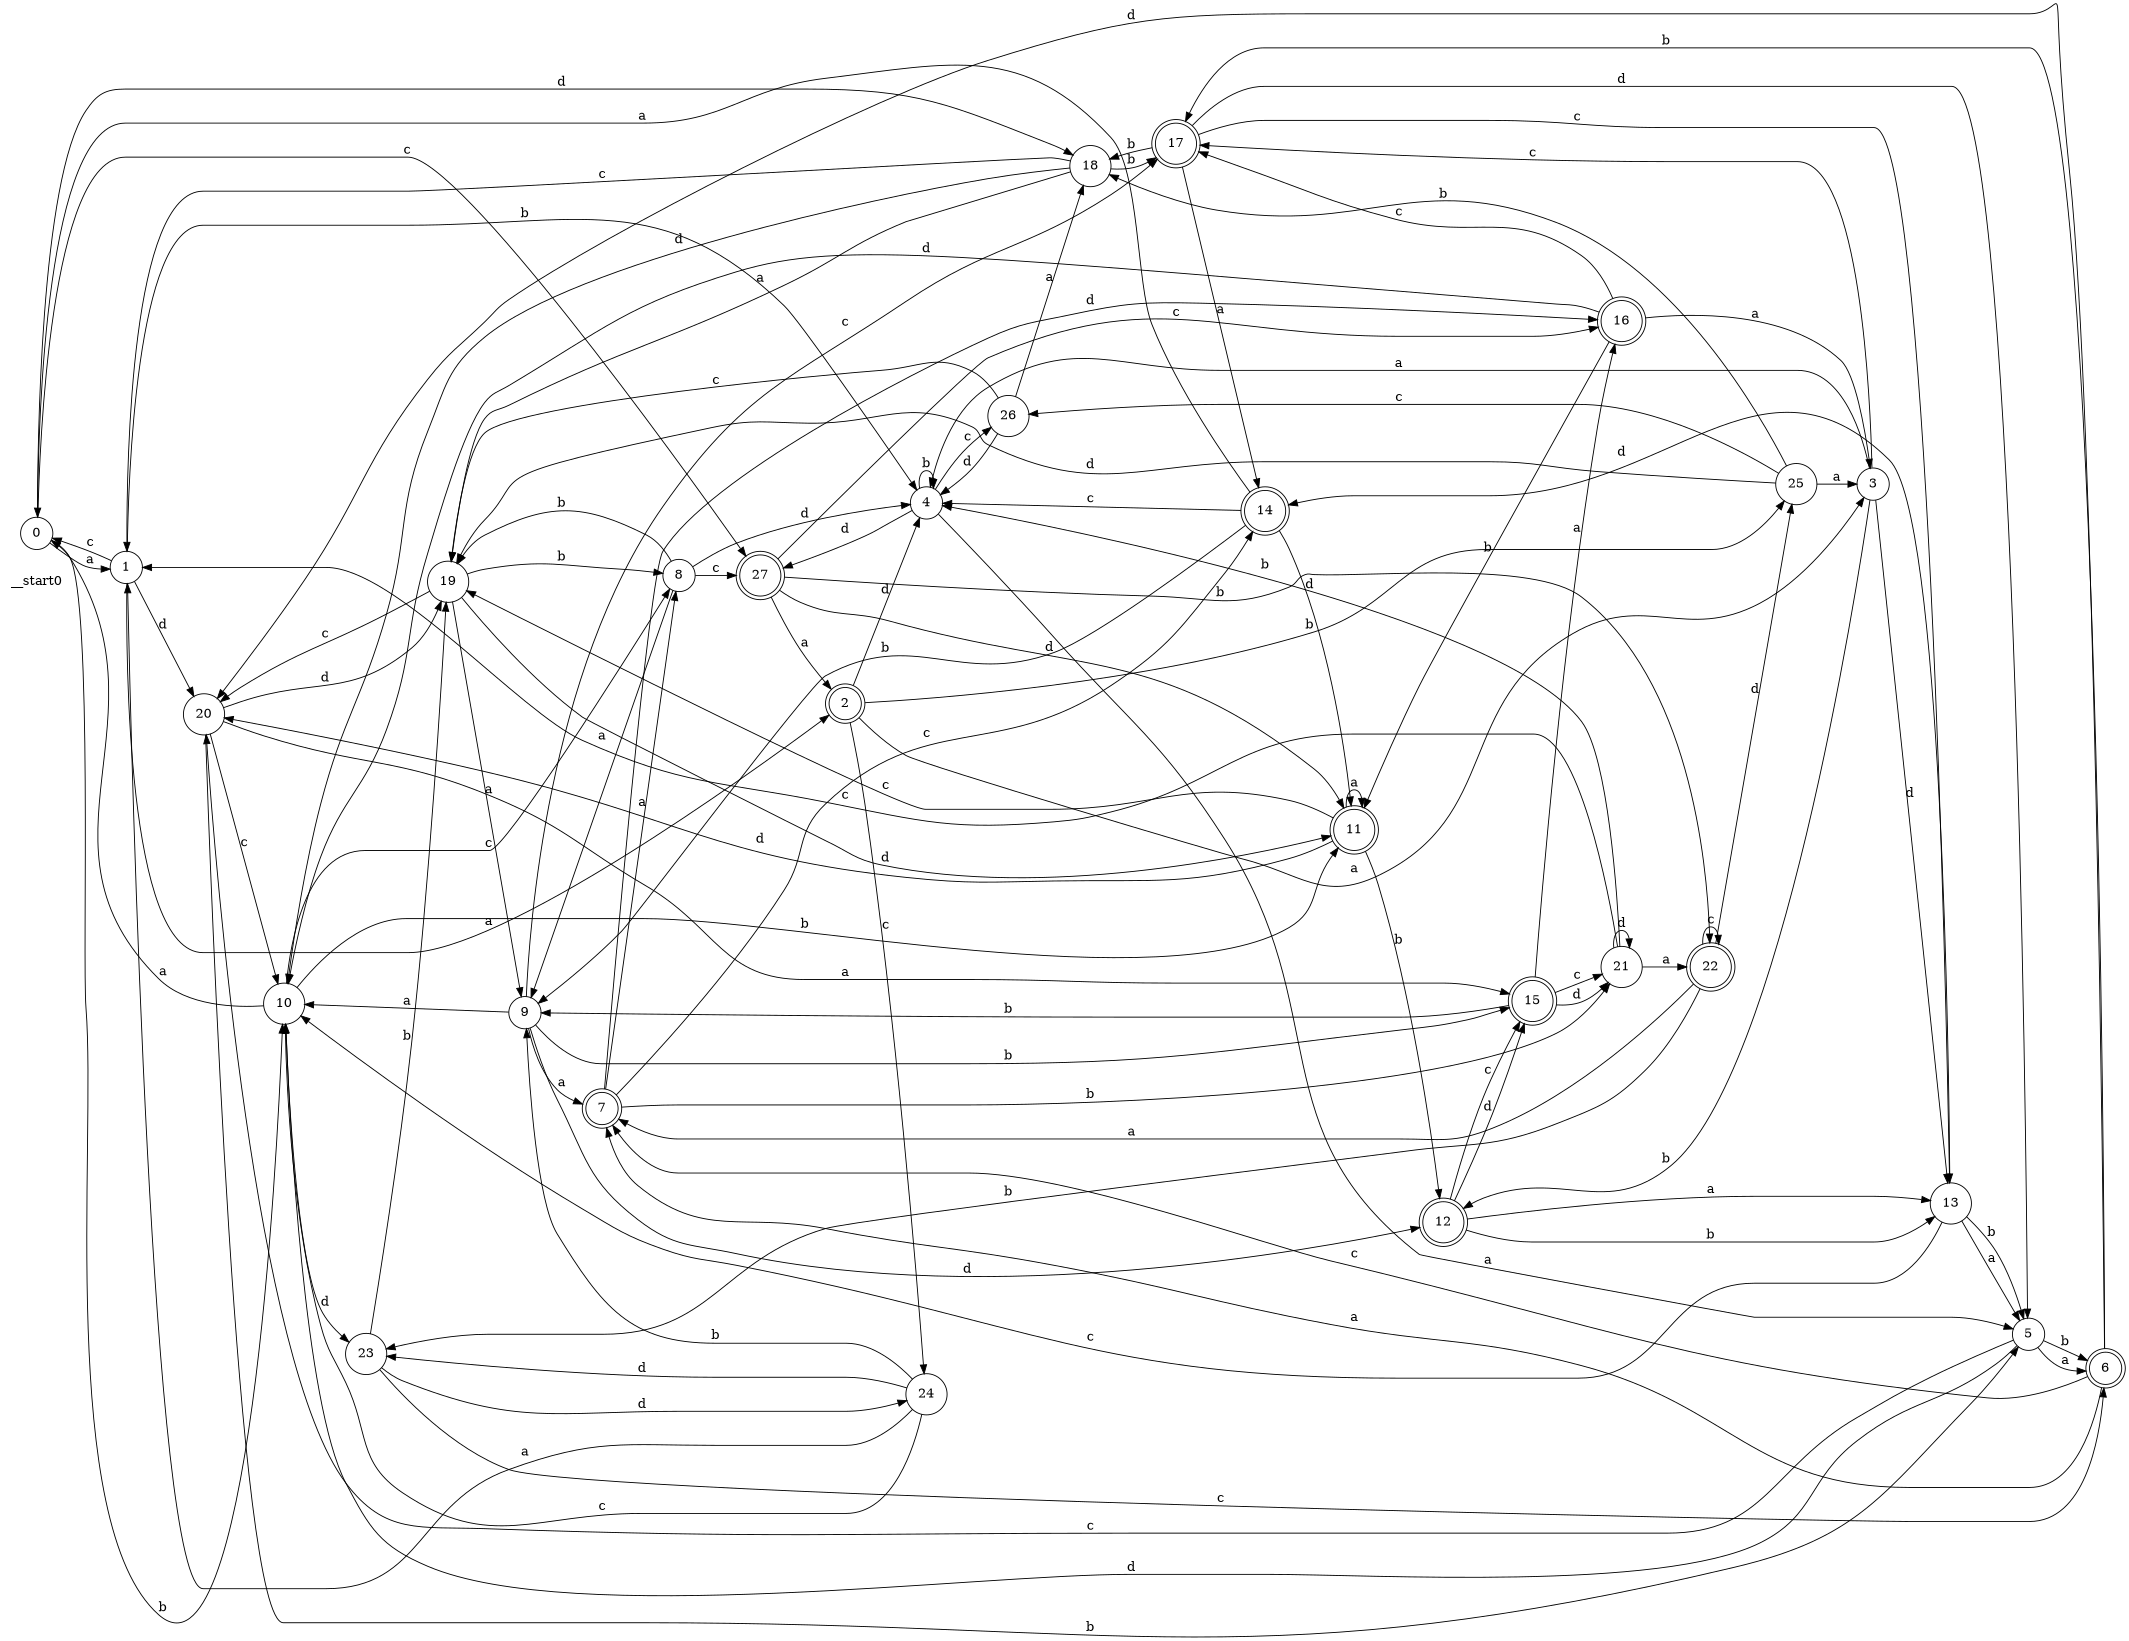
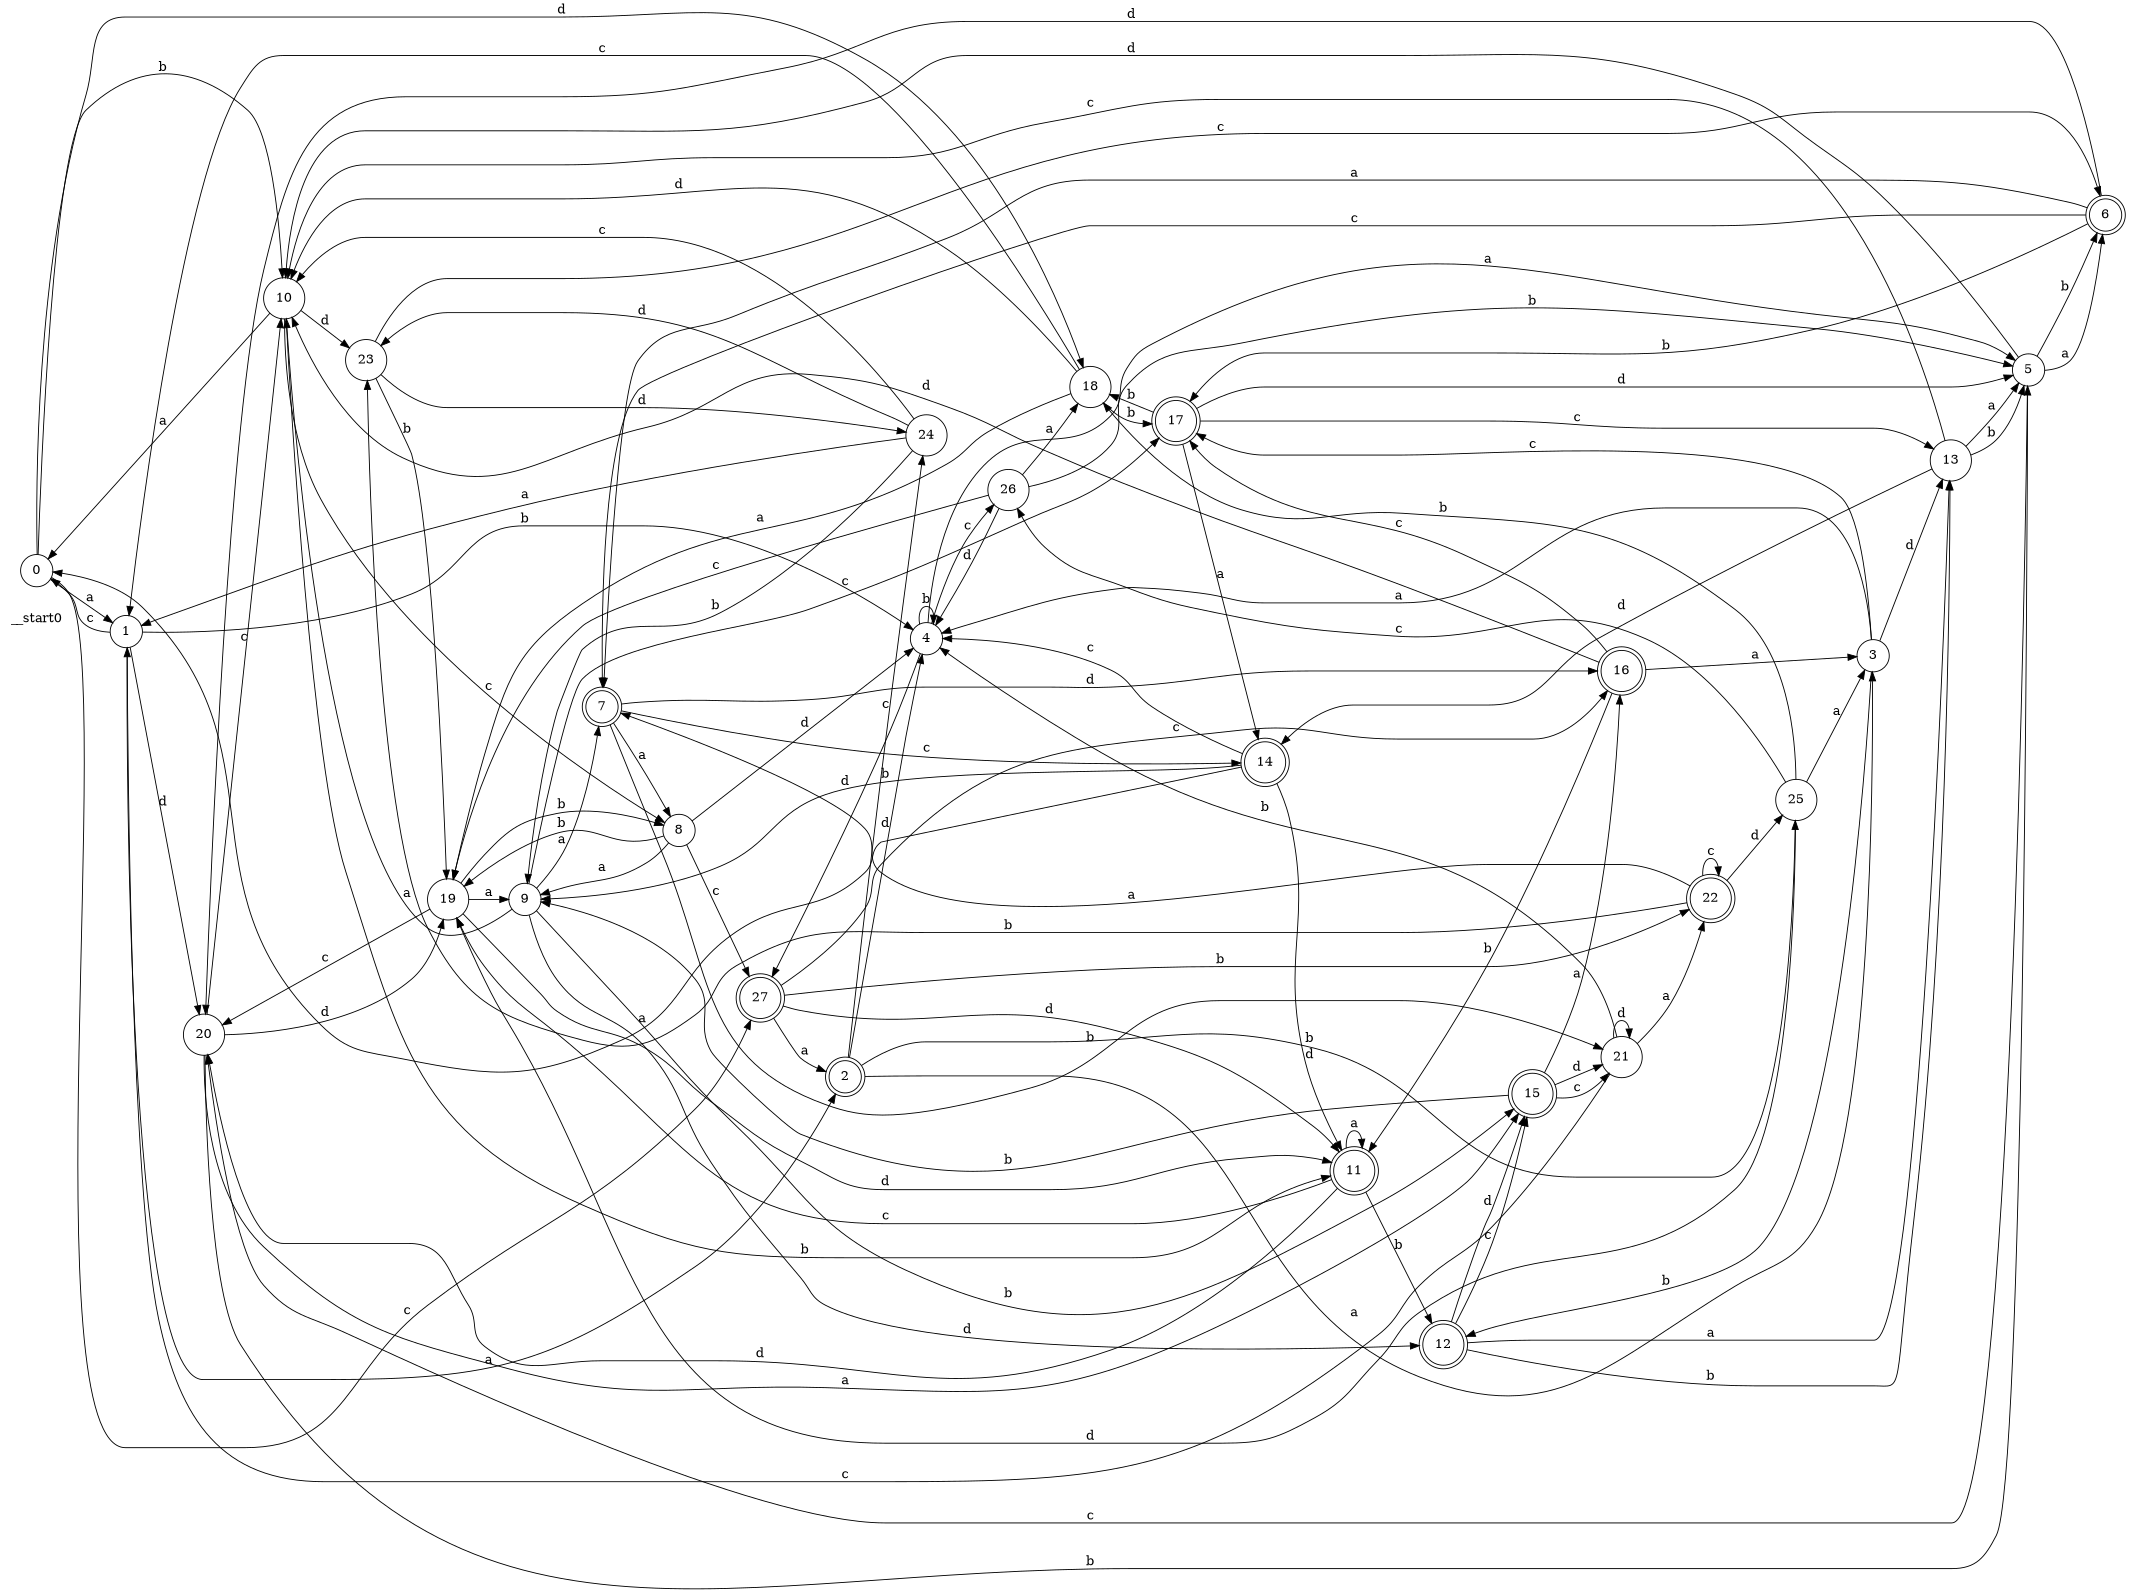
none -> (1482, 309)
